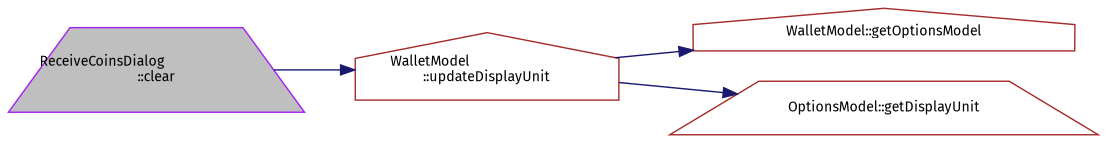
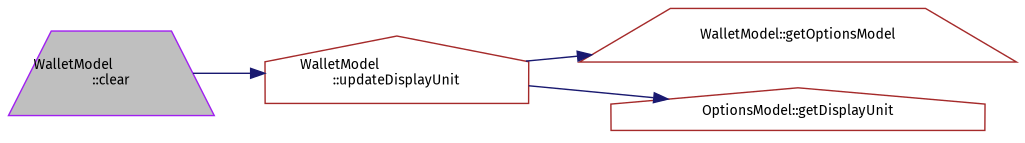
(884, 32) -> (798, 35)
(156, 70) -> (111, 73)
(884, 108) -> (798, 111)
